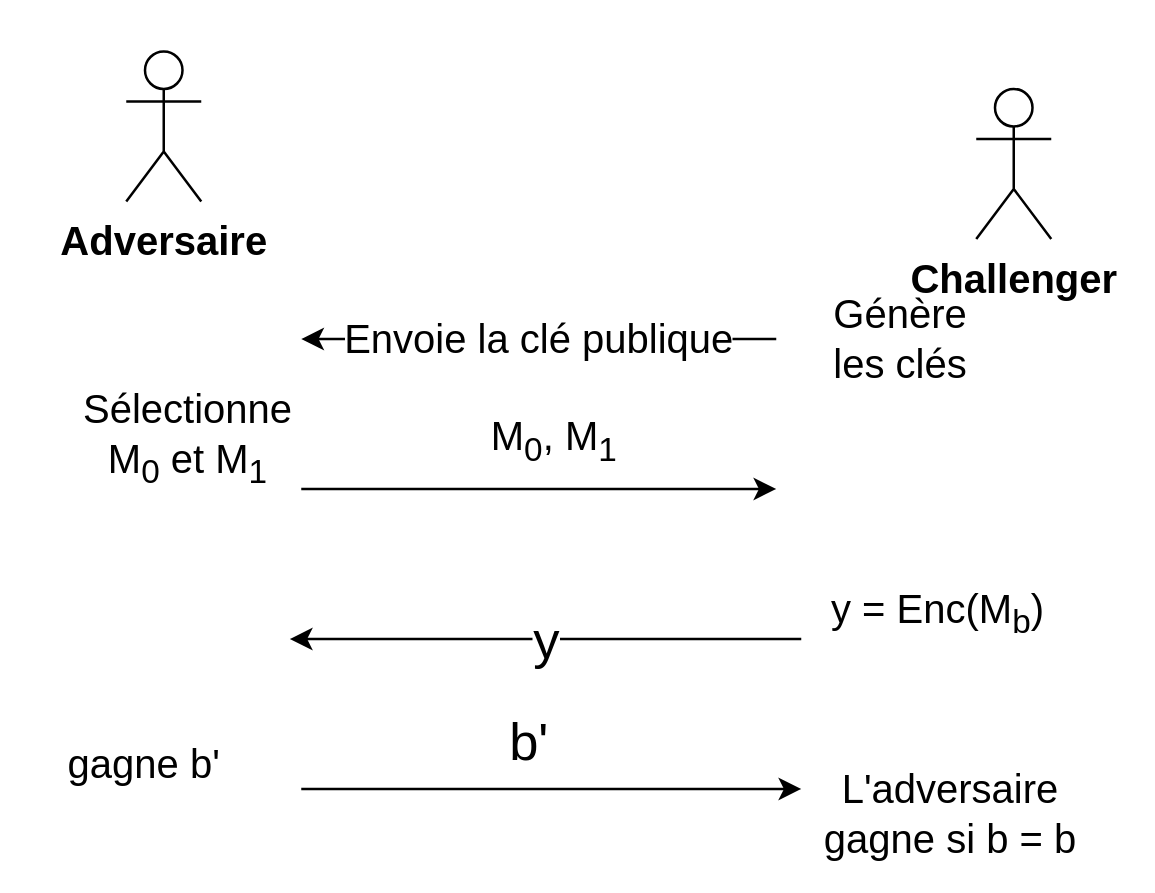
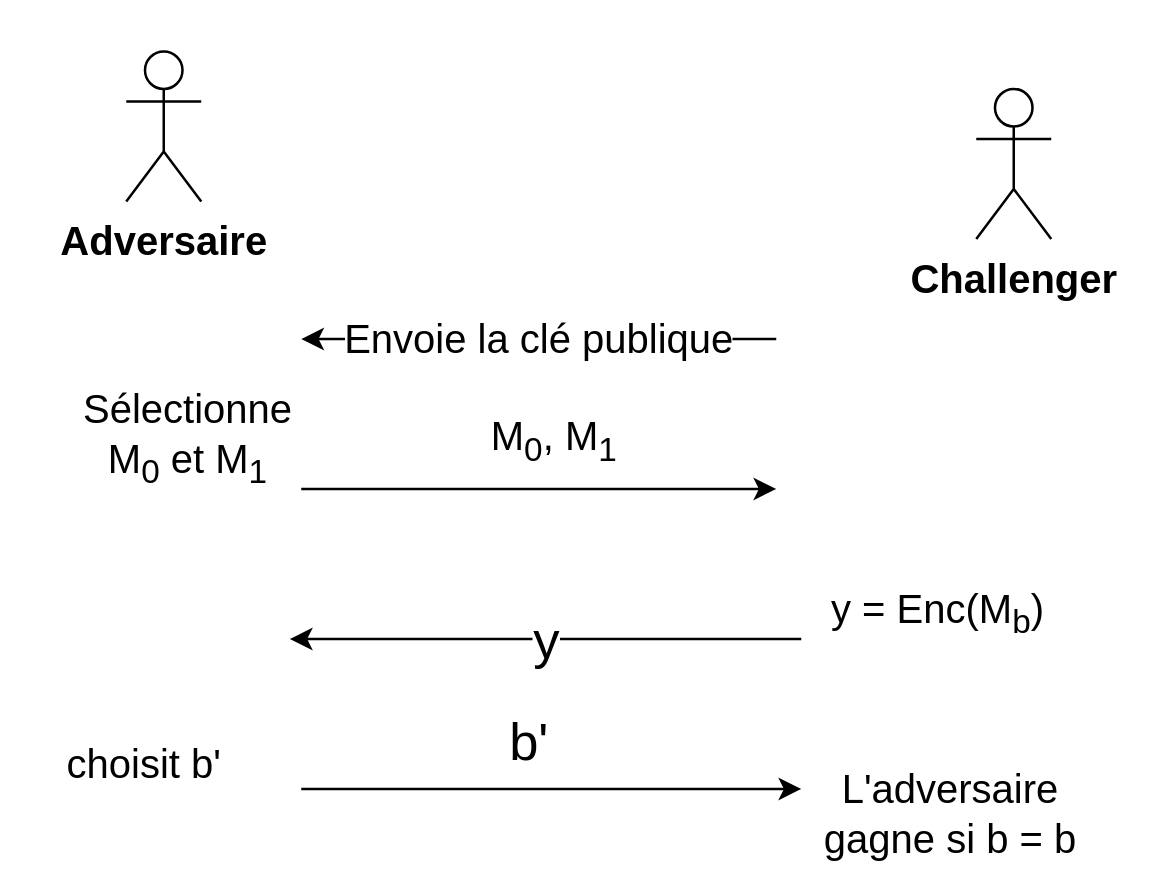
(901, 339) -> none
(145, 764) -> (145, 764)
